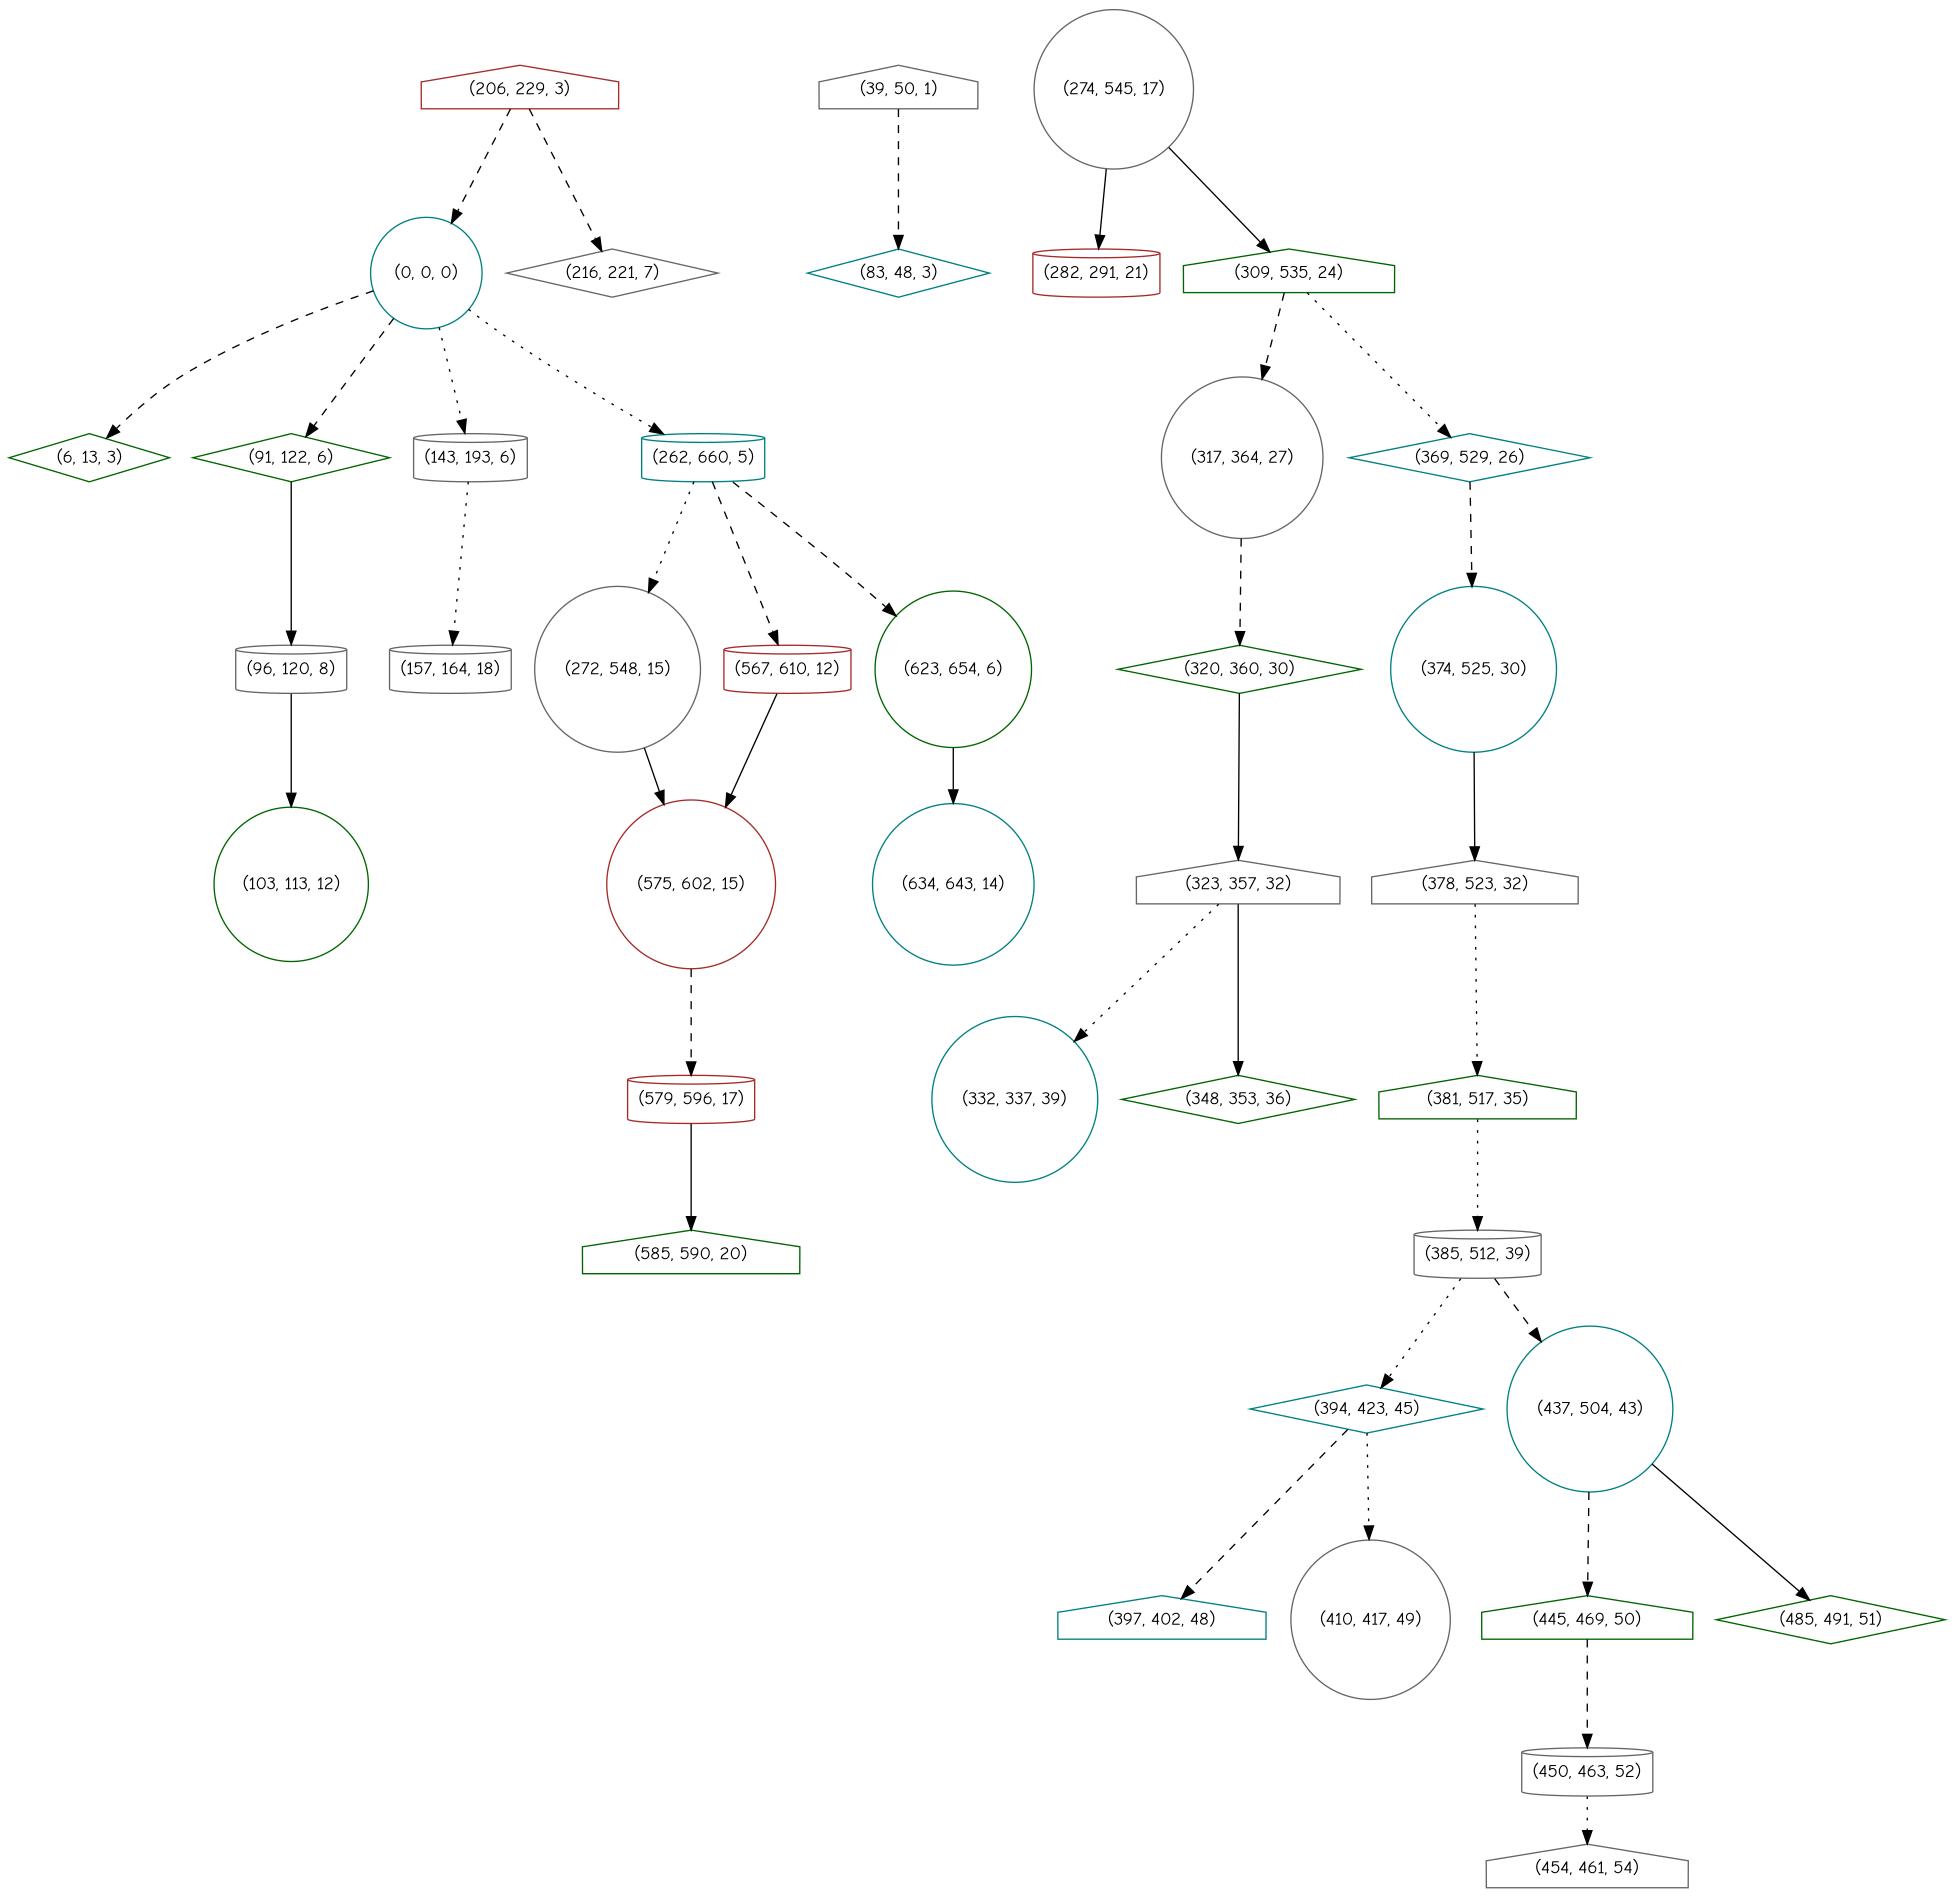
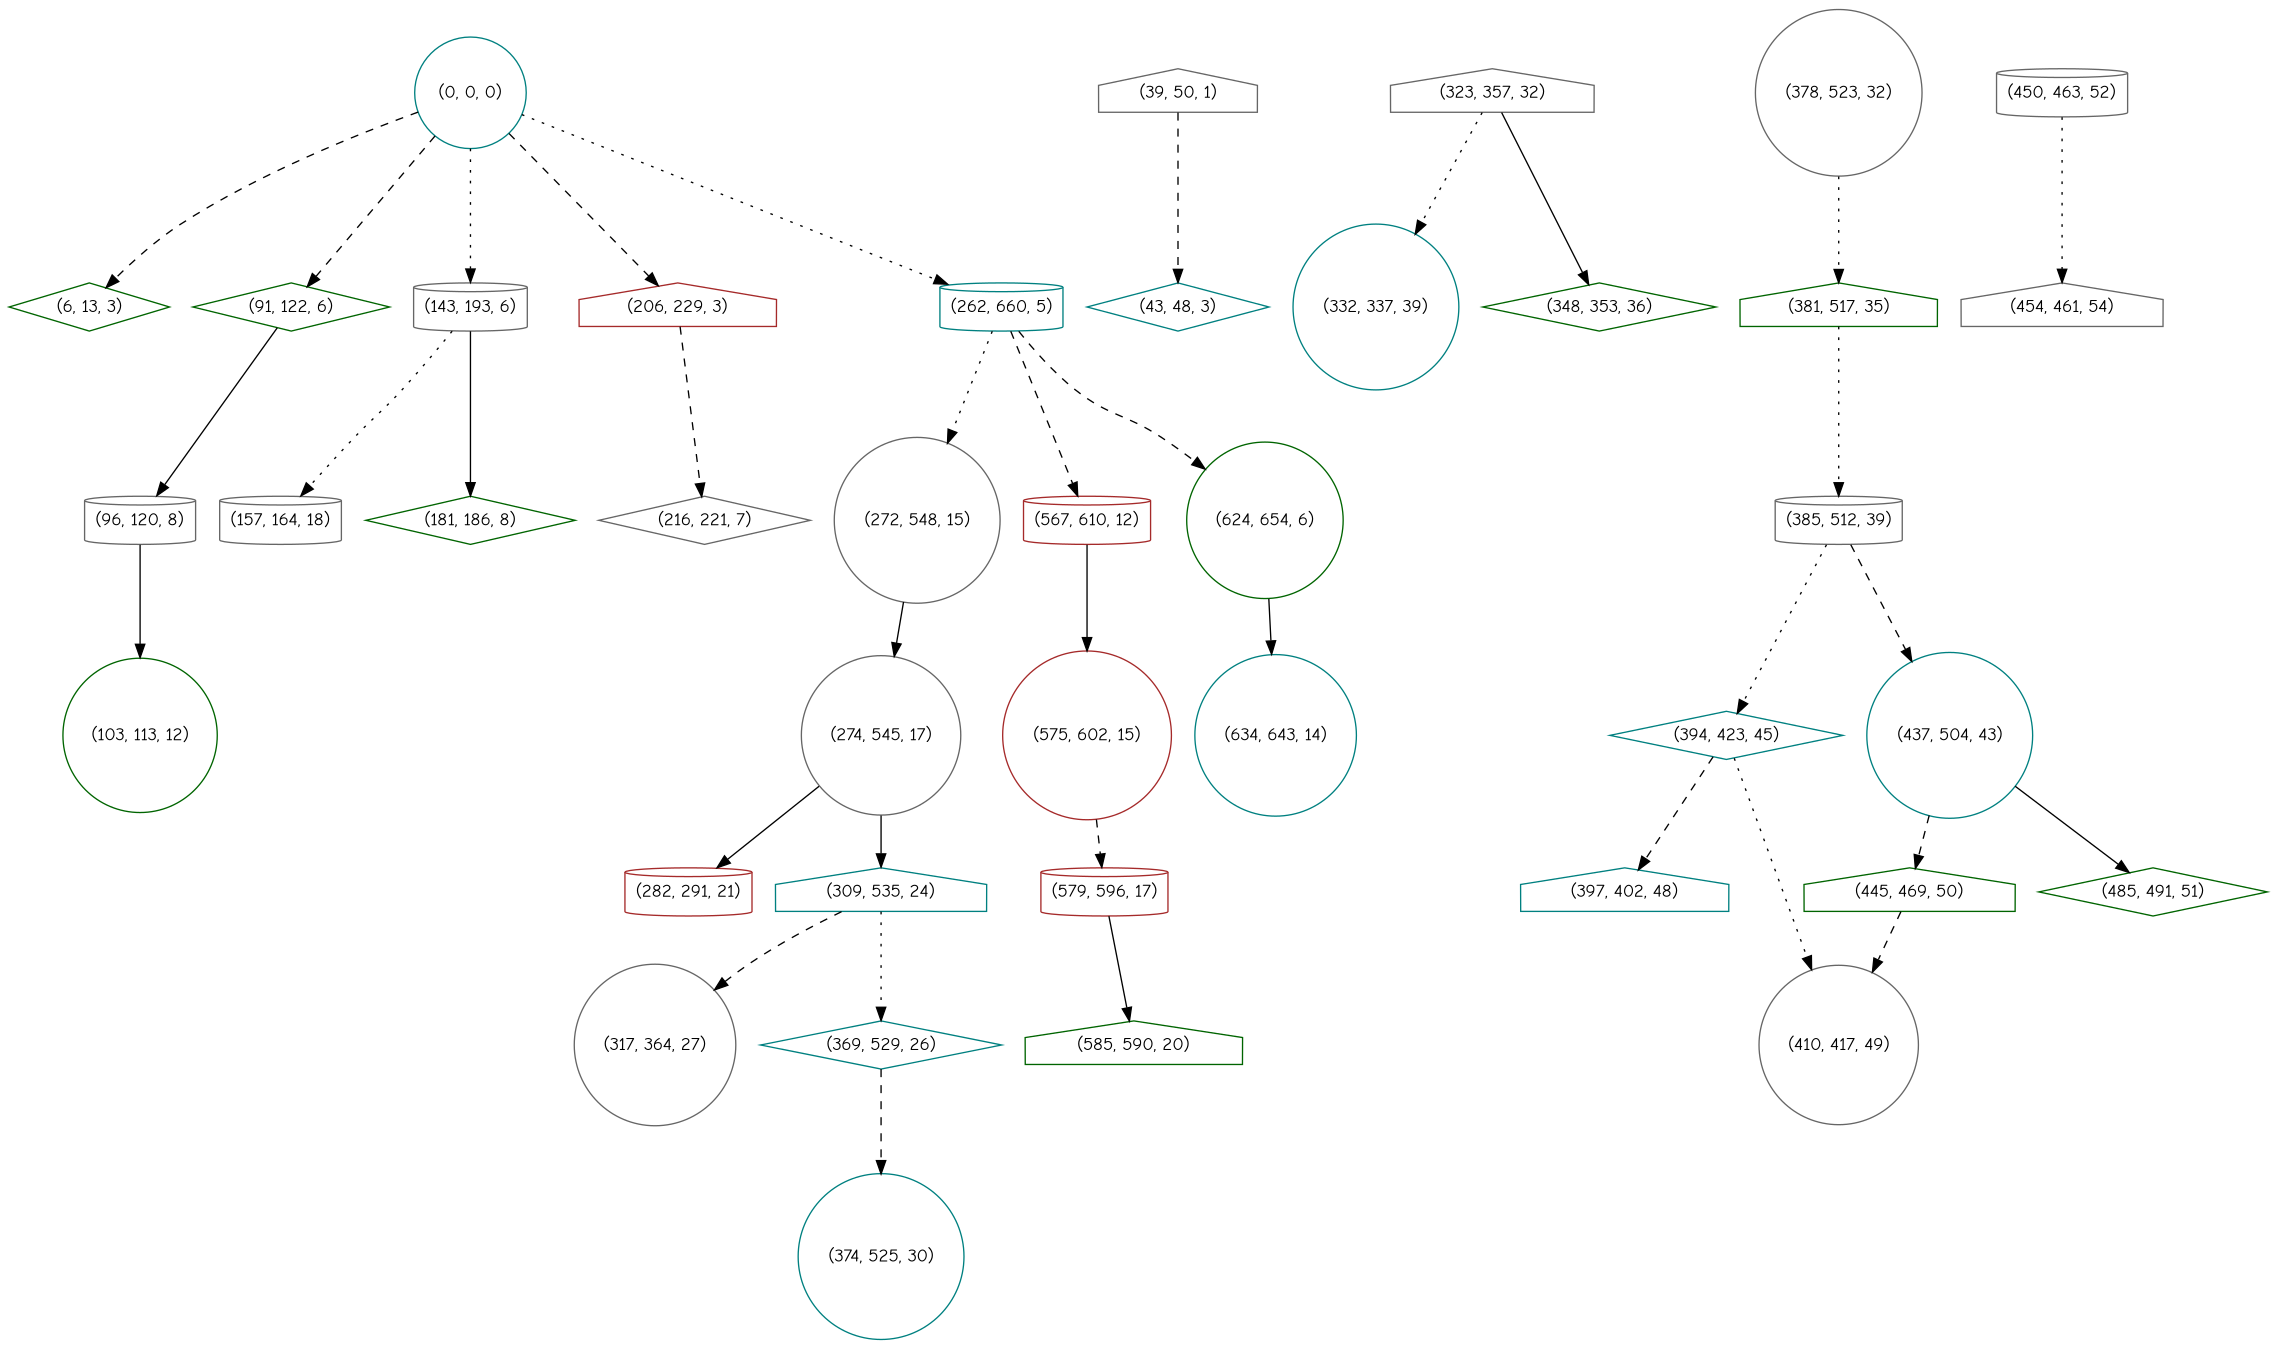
(484, 160) -> (579, 205)
(898, 273) -> (1178, 307)
(1289, 273) -> (881, 892)
none -> (470, 520)
(953, 669) -> (1265, 520)
(1240, 669) -> none
(652, 770) -> (900, 622)
(1474, 799) -> none
(1475, 884) -> (1839, 93)
(1587, 1687) -> (1890, 936)
